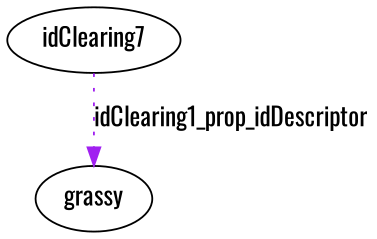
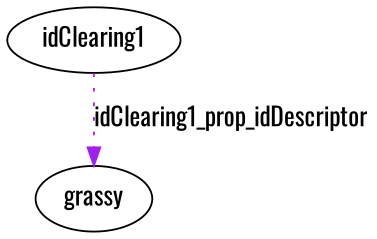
(94, 40) -> (94, 40)
